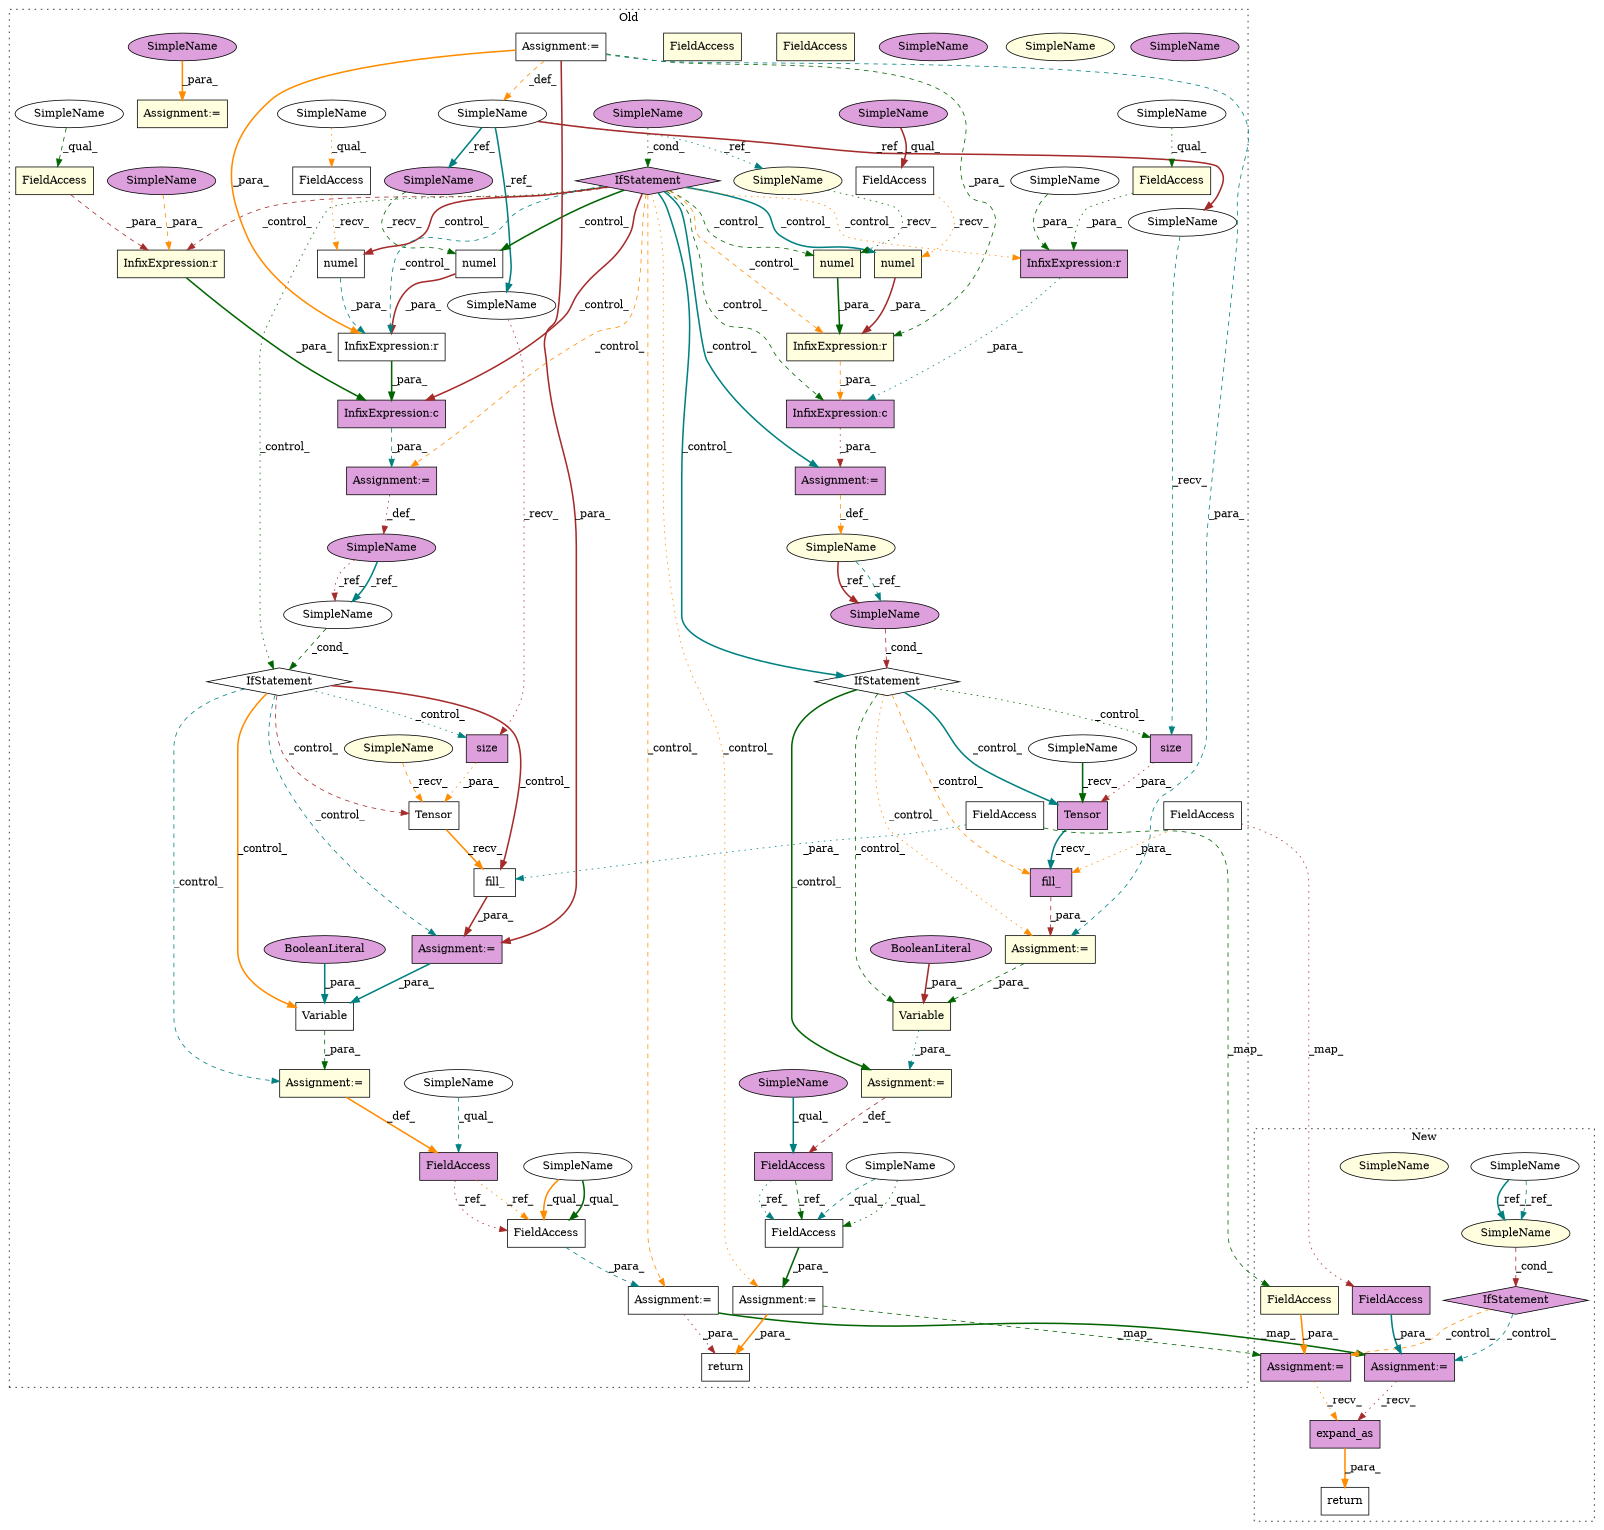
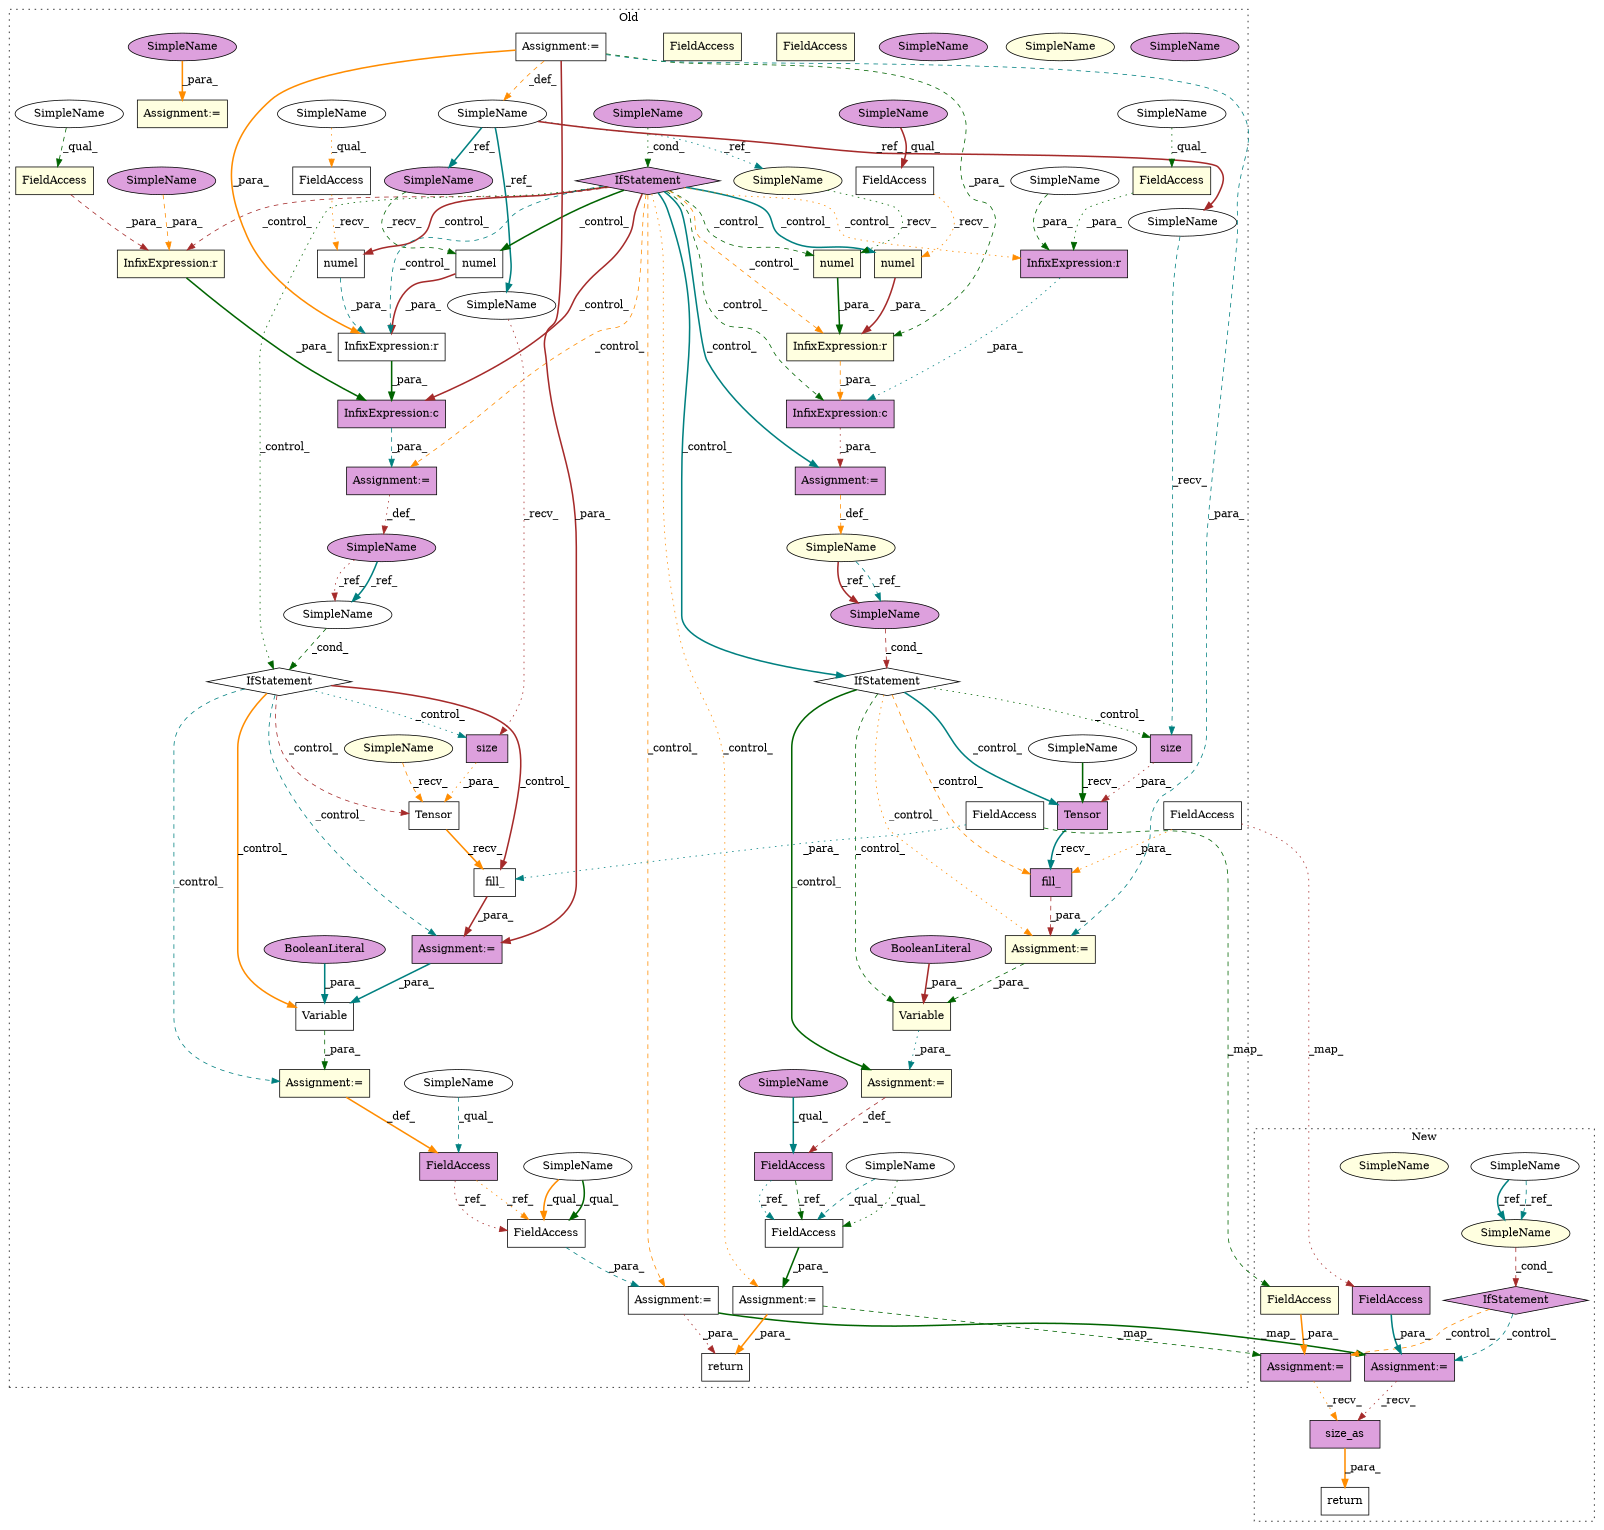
(1345, 1434) -> (1345, 1434)
